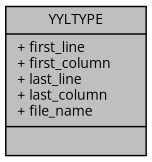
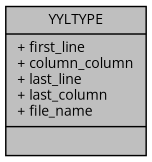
(64, 64) -> (76, 64)
